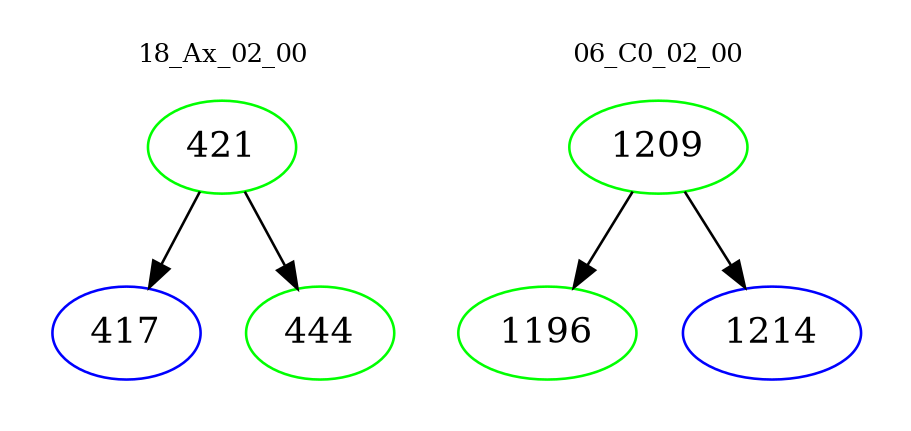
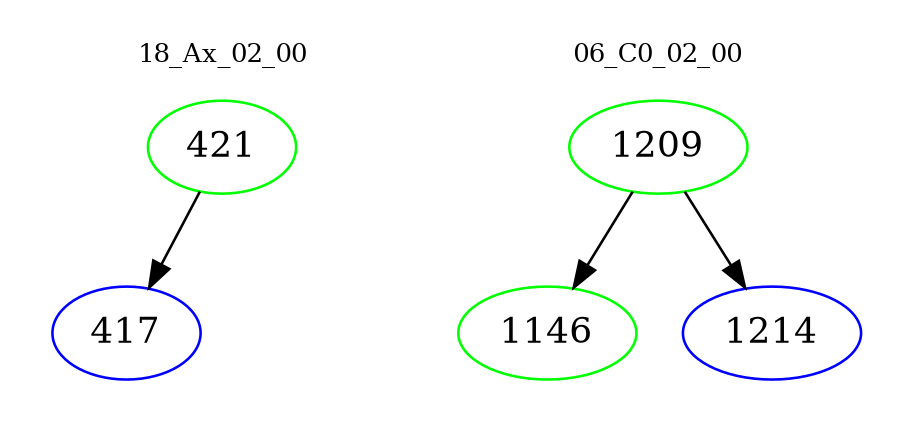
(320, 333) -> none
(547, 333) -> (547, 333)
